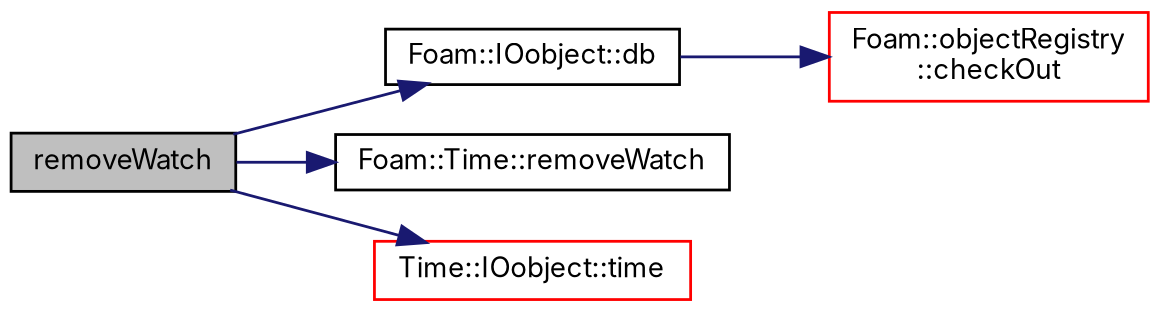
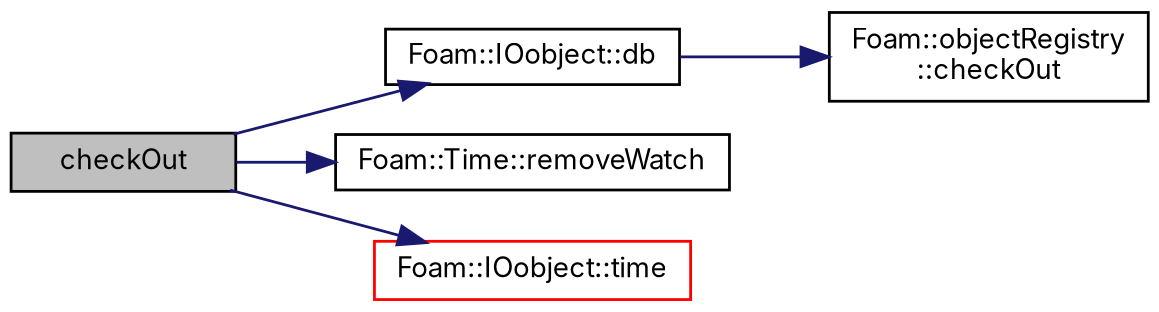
(989, 57) -> (989, 57)
(123, 162) -> (123, 162)
(533, 270) -> (533, 270)
